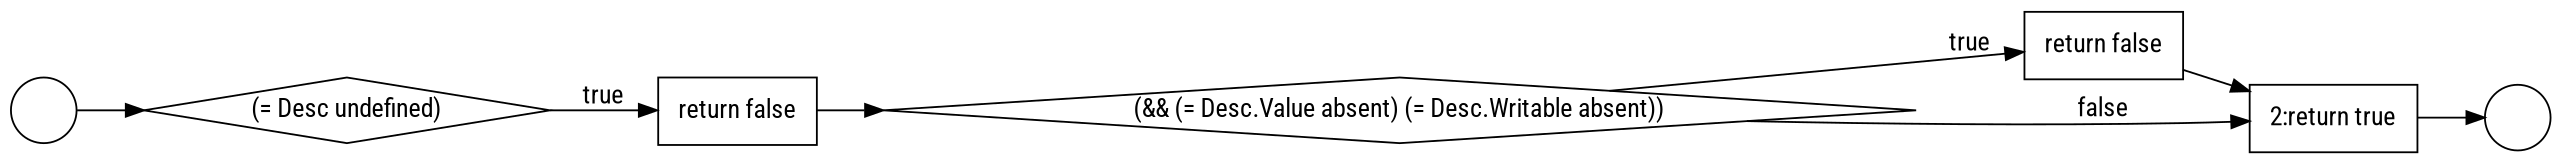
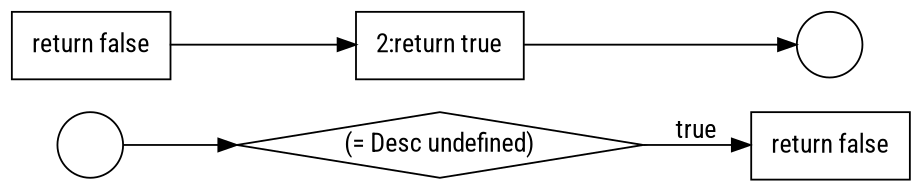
(1400, 110) -> none
